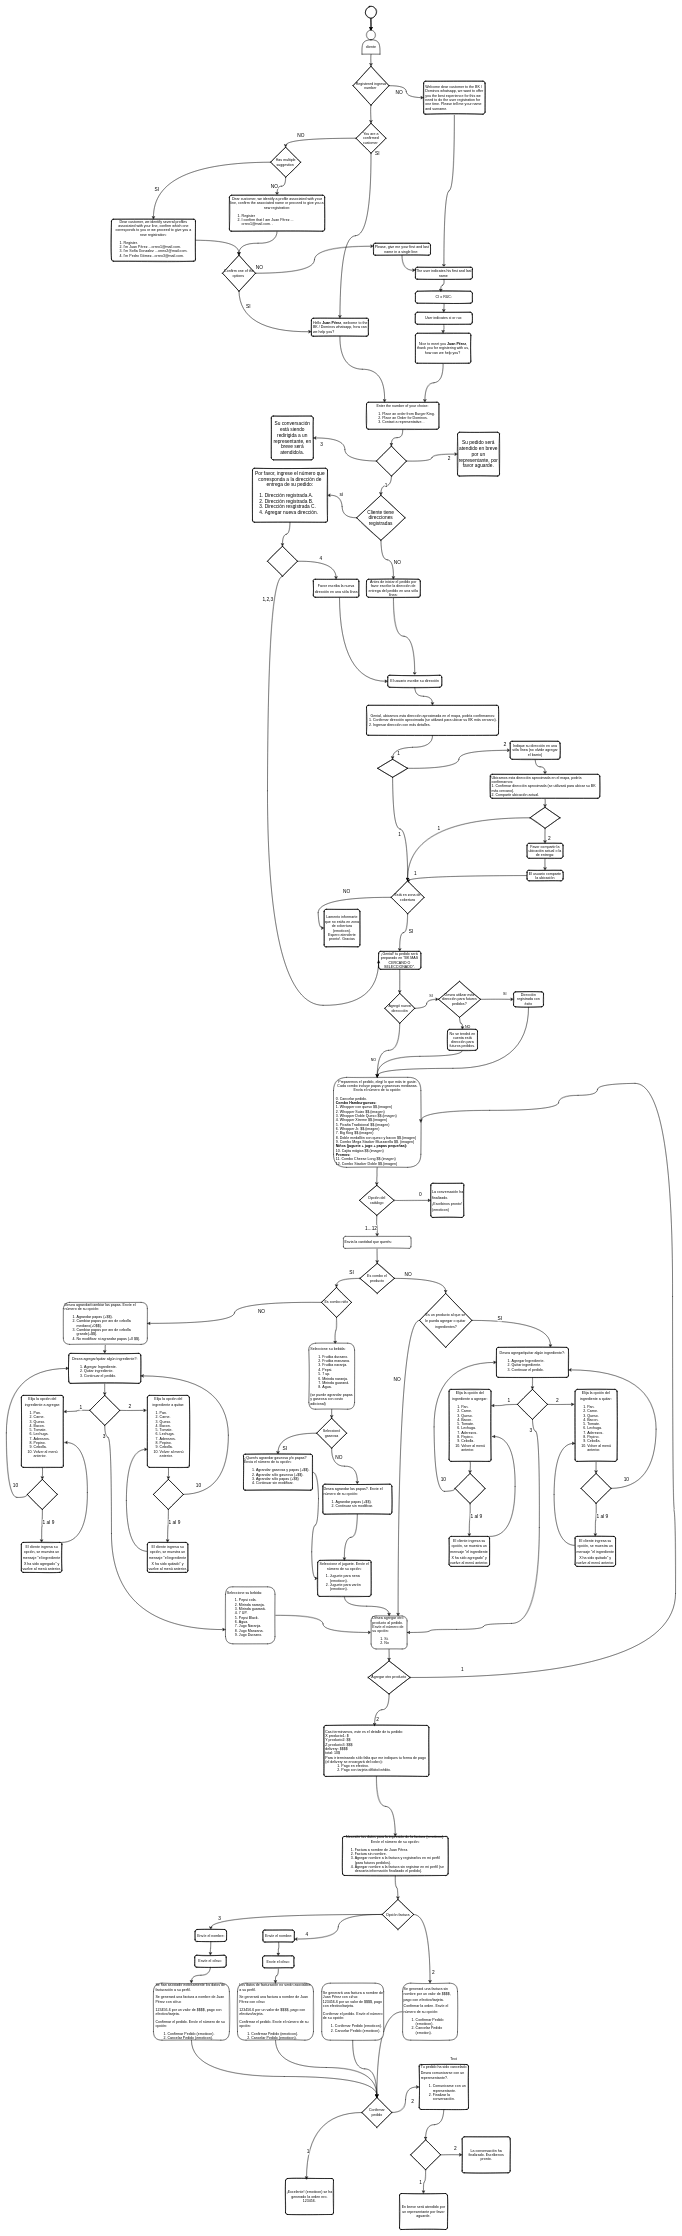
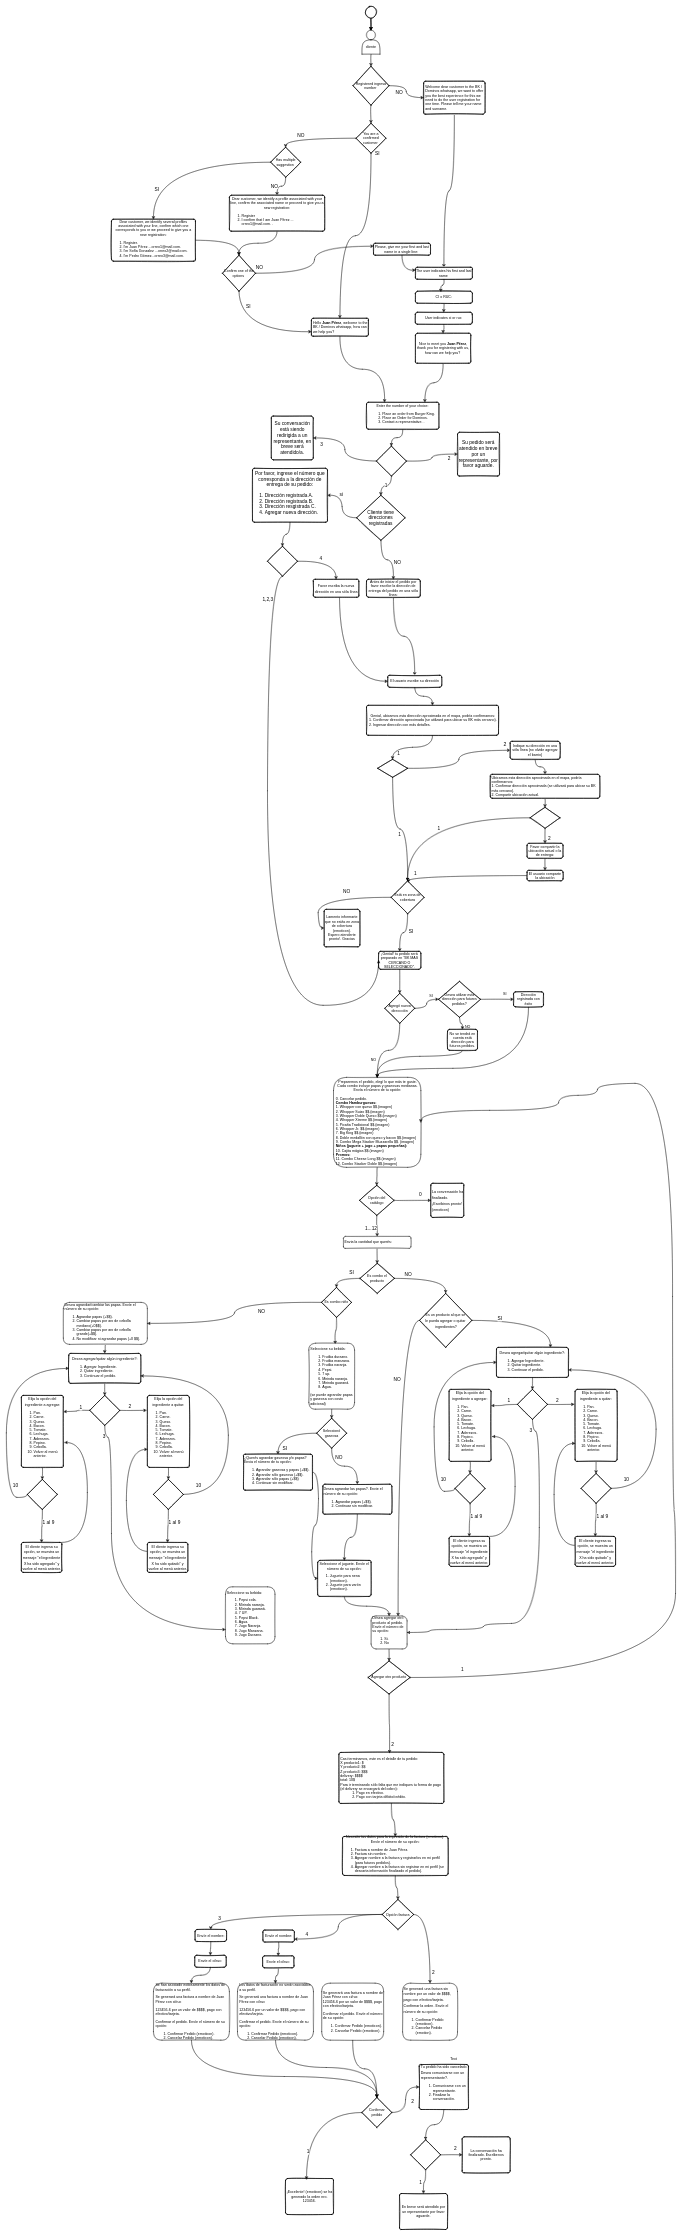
(326, 1627) -> none
(376, 1751) -> (391, 1778)
(378, 2061) -> none
